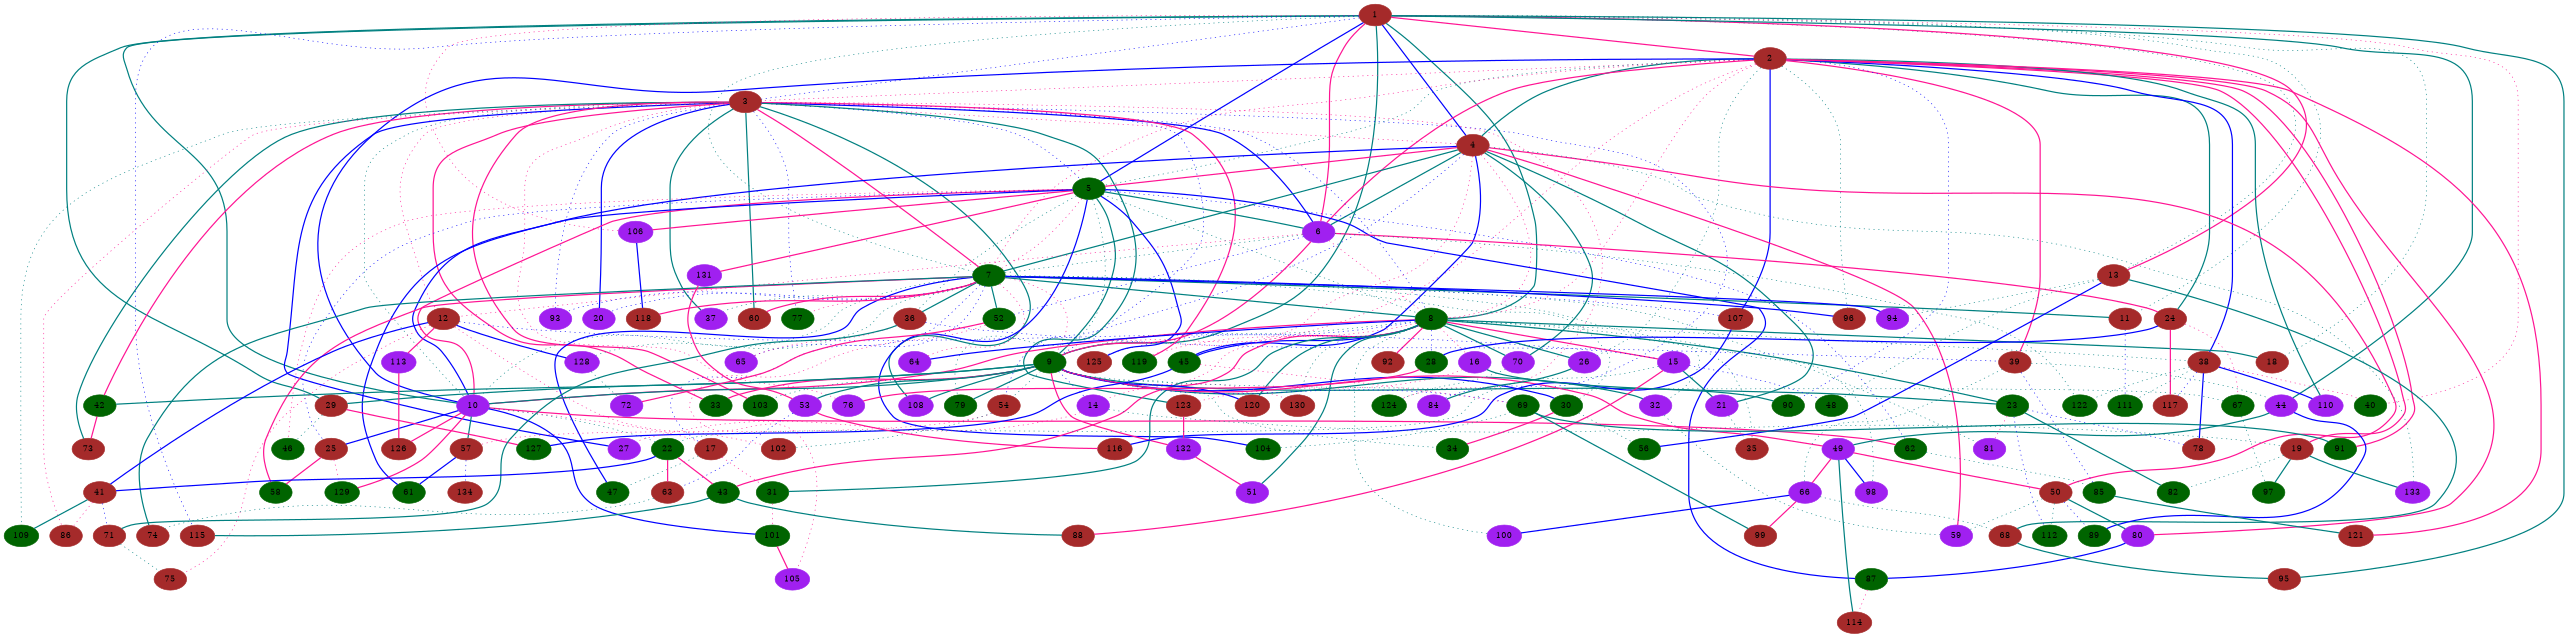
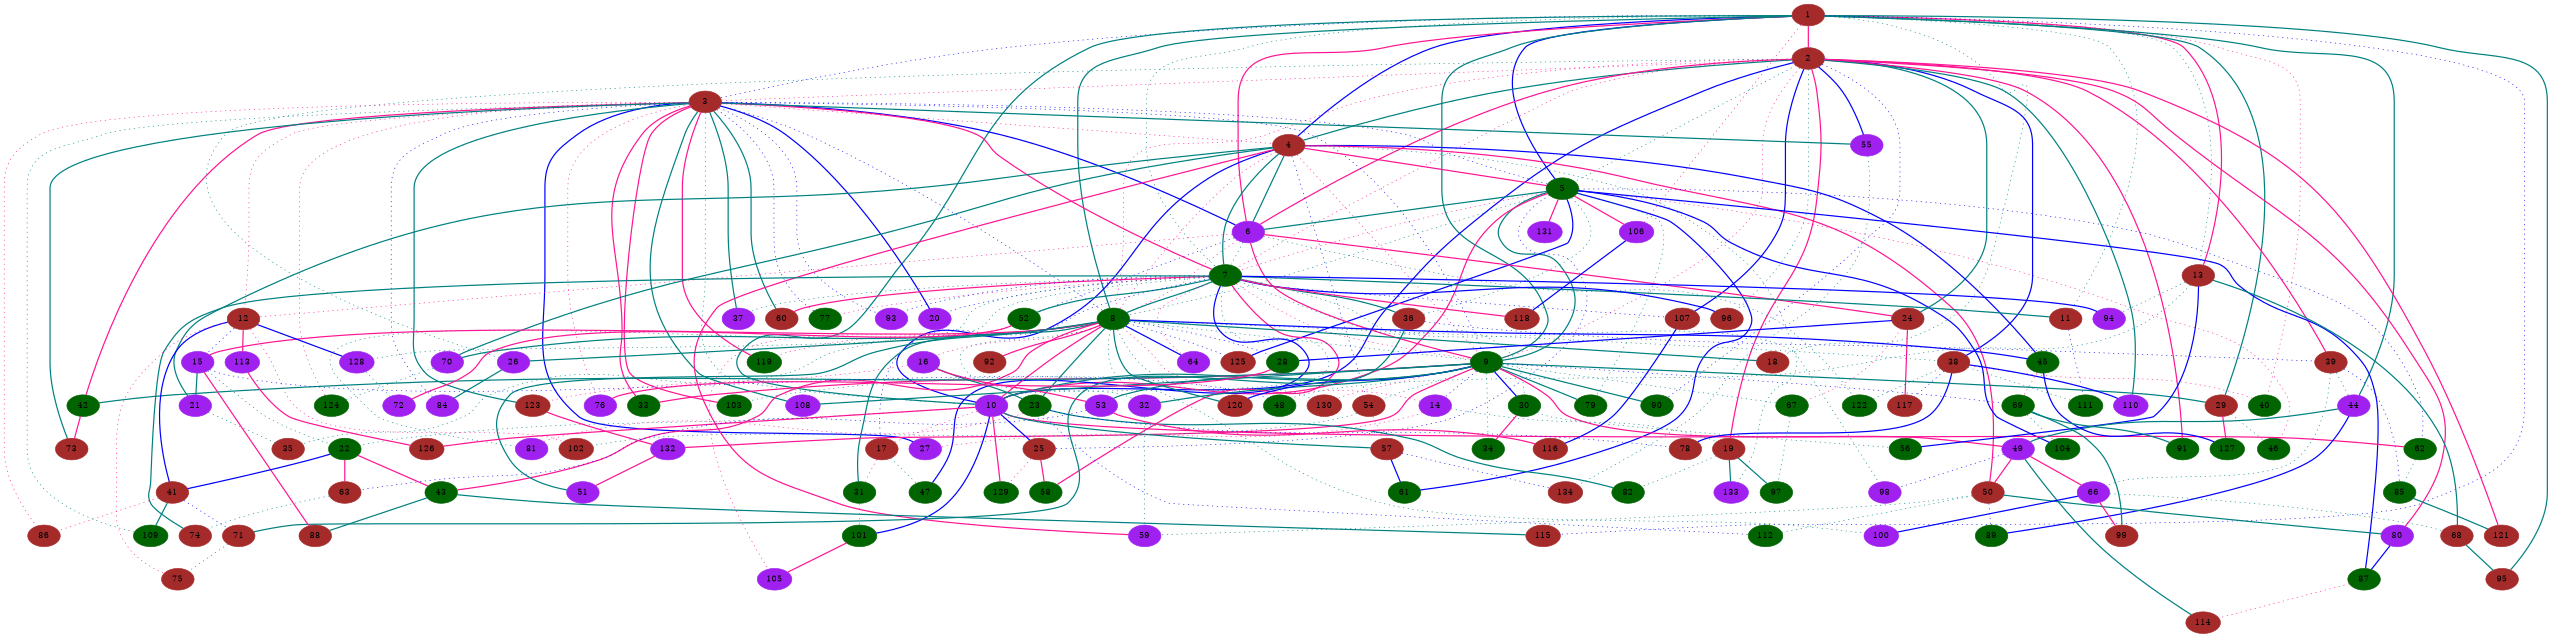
none -> (1867, 145)
(704, 360) -> (1011, 387)
(741, 362) -> none
(1855, 471) -> (1951, 471)
